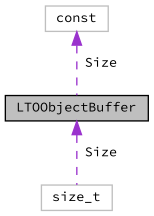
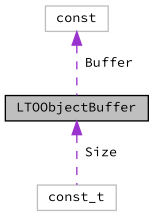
(98, 63) -> (106, 63)
(77, 198) -> (77, 198)
